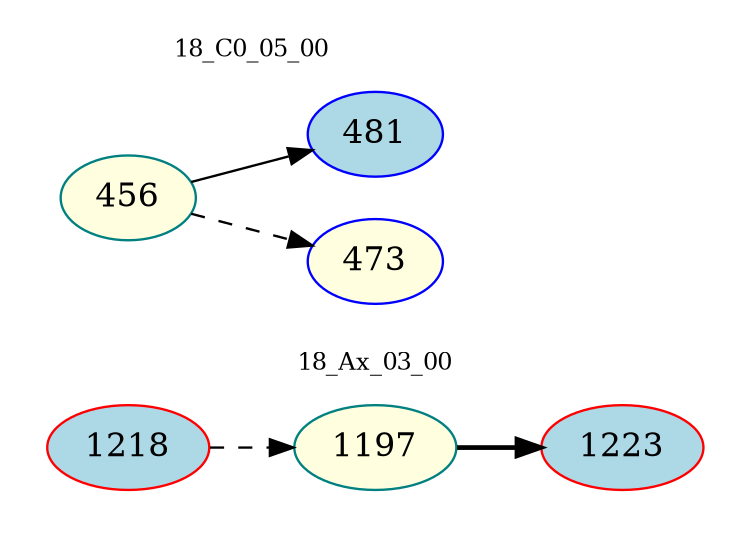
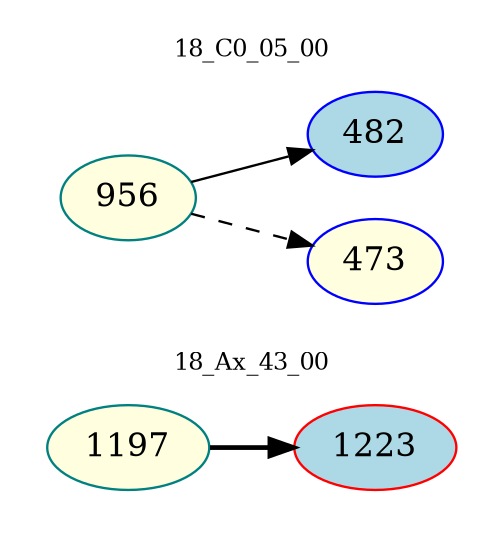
(375, 134) -> (375, 134)
(128, 198) -> (128, 198)
(375, 364) -> (252, 364)
(128, 448) -> none
